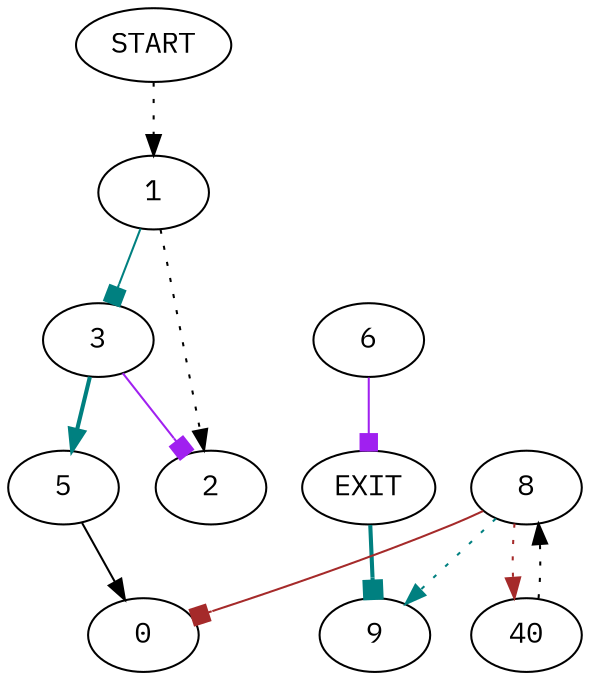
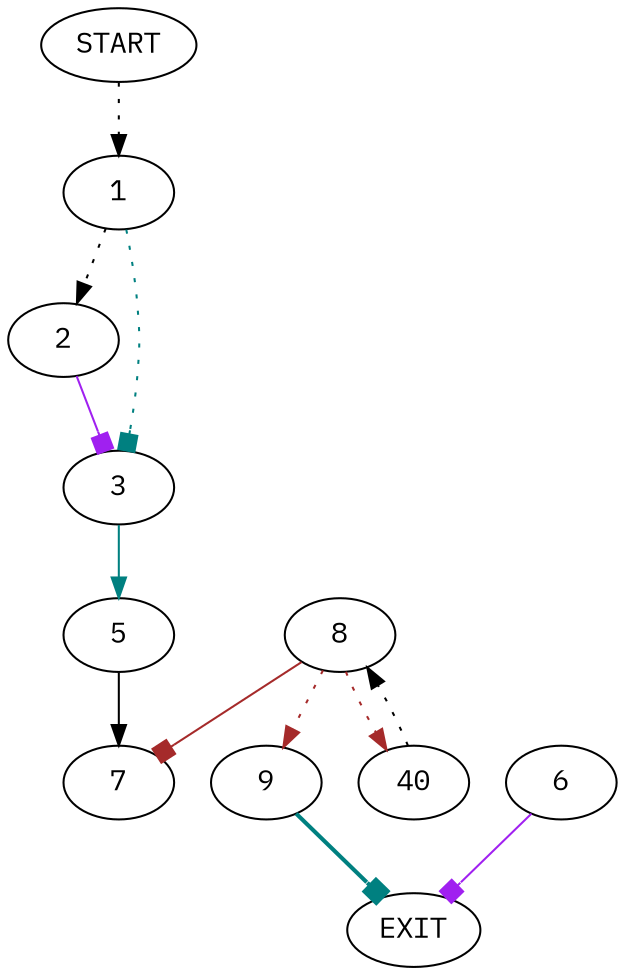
(130, 256) -> (139, 330)
(83, 403) -> (119, 551)
(148, 406) -> (87, 404)
(371, 542) -> (331, 848)
(458, 554) -> (308, 700)
(143, 635) -> (119, 783)
